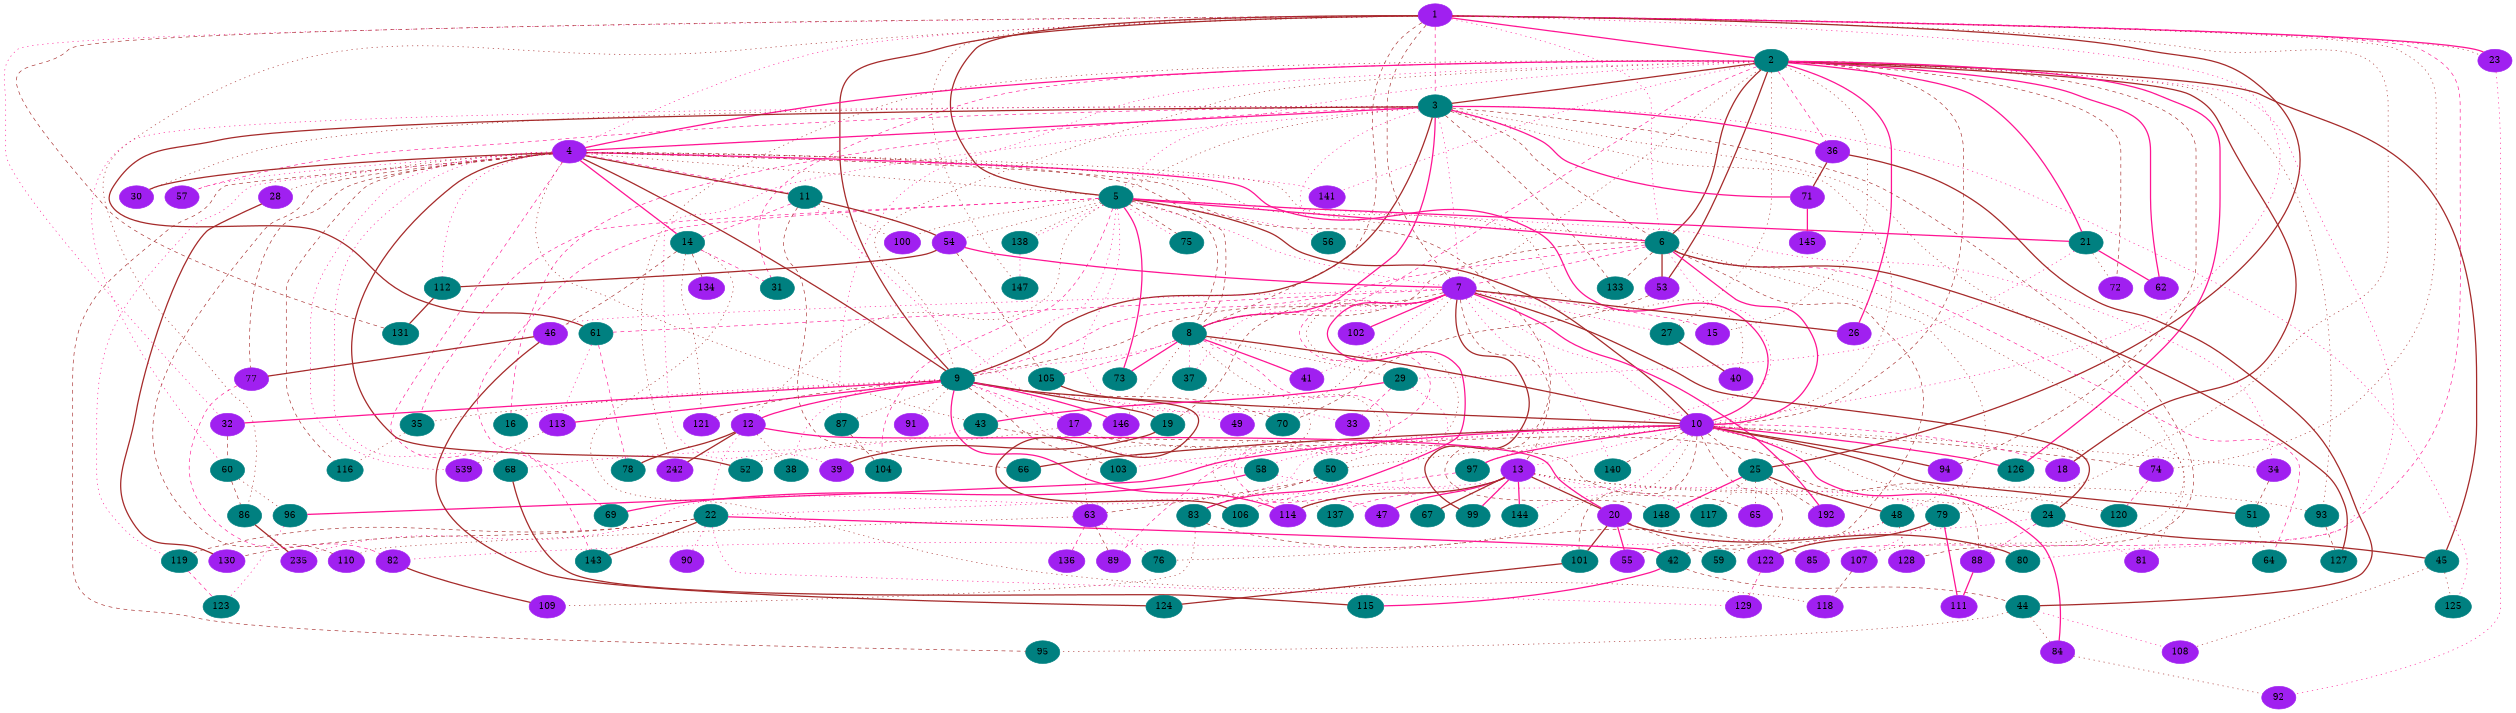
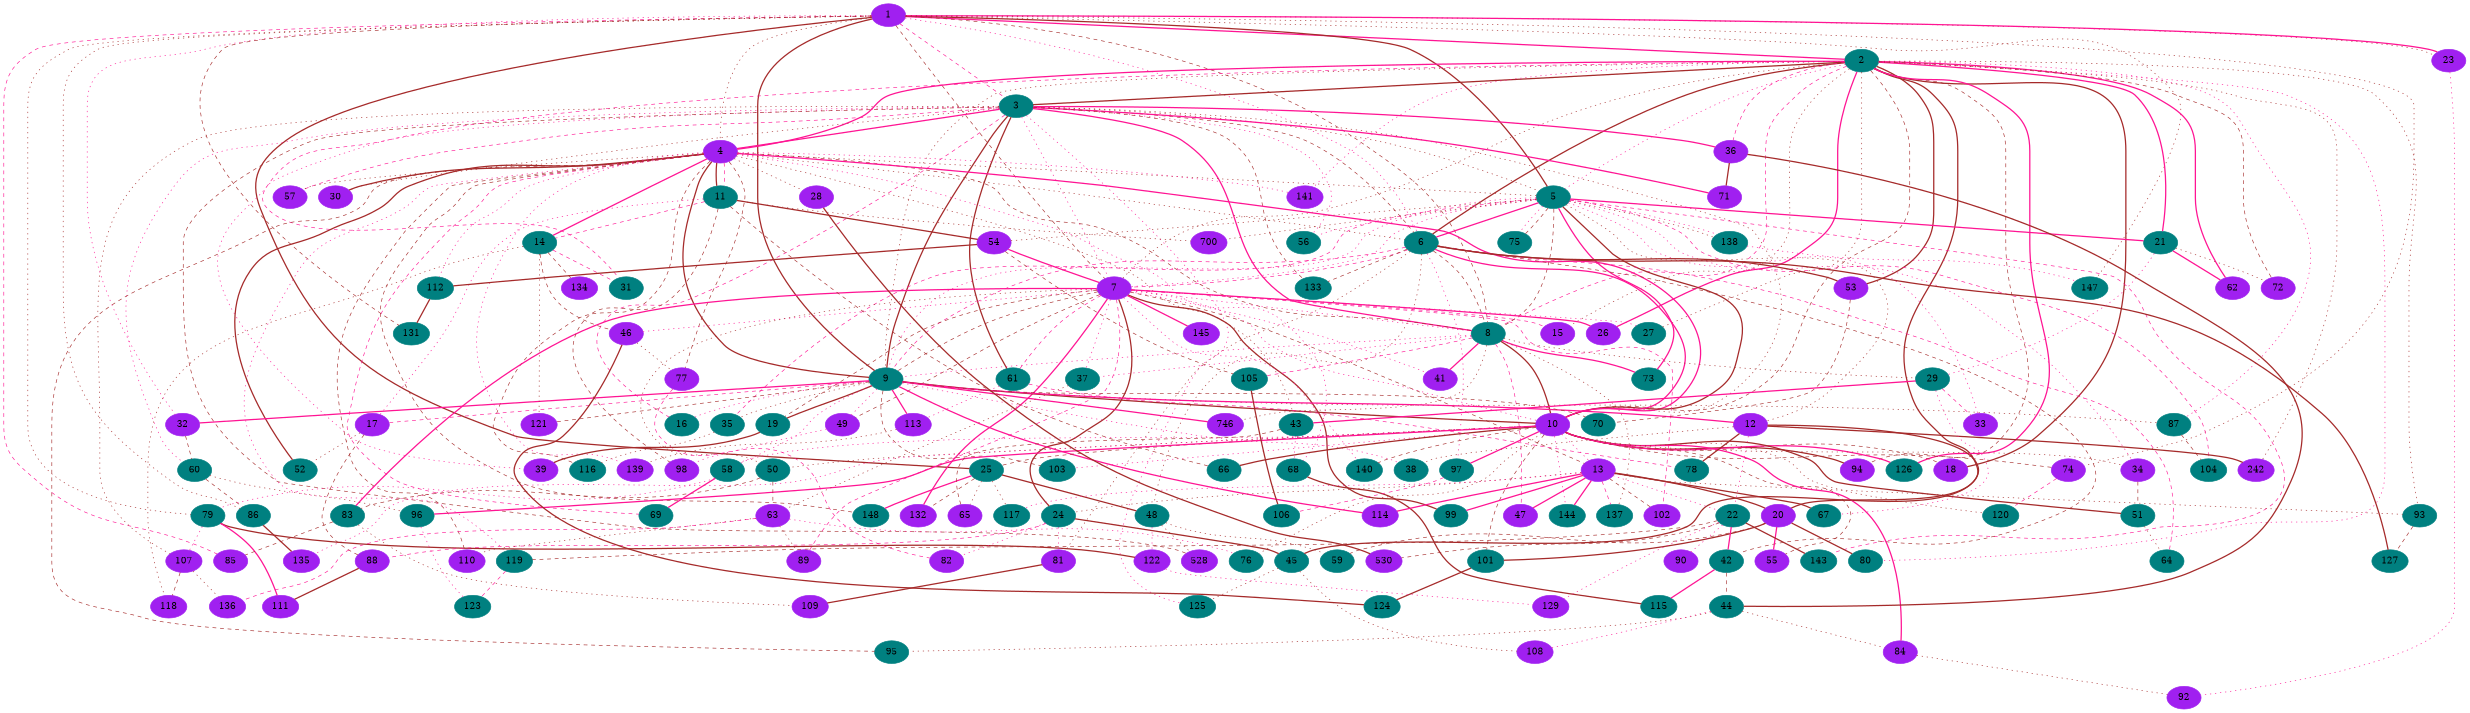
(863, 44) -> (762, 42)
(2220, 80) -> none
(364, 166) -> (583, 161)
(1807, 220) -> (1158, 311)
(902, 243) -> (1209, 243)
(1408, 311) -> (1524, 335)
(1666, 312) -> (1361, 305)
(401, 356) -> (654, 357)
(1362, 365) -> (977, 353)
(1736, 379) -> none
(911, 425) -> none
(1121, 425) -> (1225, 425)
(1883, 432) -> (1827, 444)
(1021, 438) -> (1936, 440)
(464, 470) -> (635, 470)
none -> (682, 470)
none -> (1630, 493)
(1357, 495) -> (1489, 492)
(1826, 516) -> (918, 516)
(1102, 538) -> (788, 538)
(227, 561) -> (1384, 561)
(299, 561) -> (301, 561)
(1907, 561) -> (1199, 561)
(1756, 580) -> (1349, 589)
none -> (206, 584)
(1968, 584) -> (327, 584)
(468, 587) -> (935, 584)
